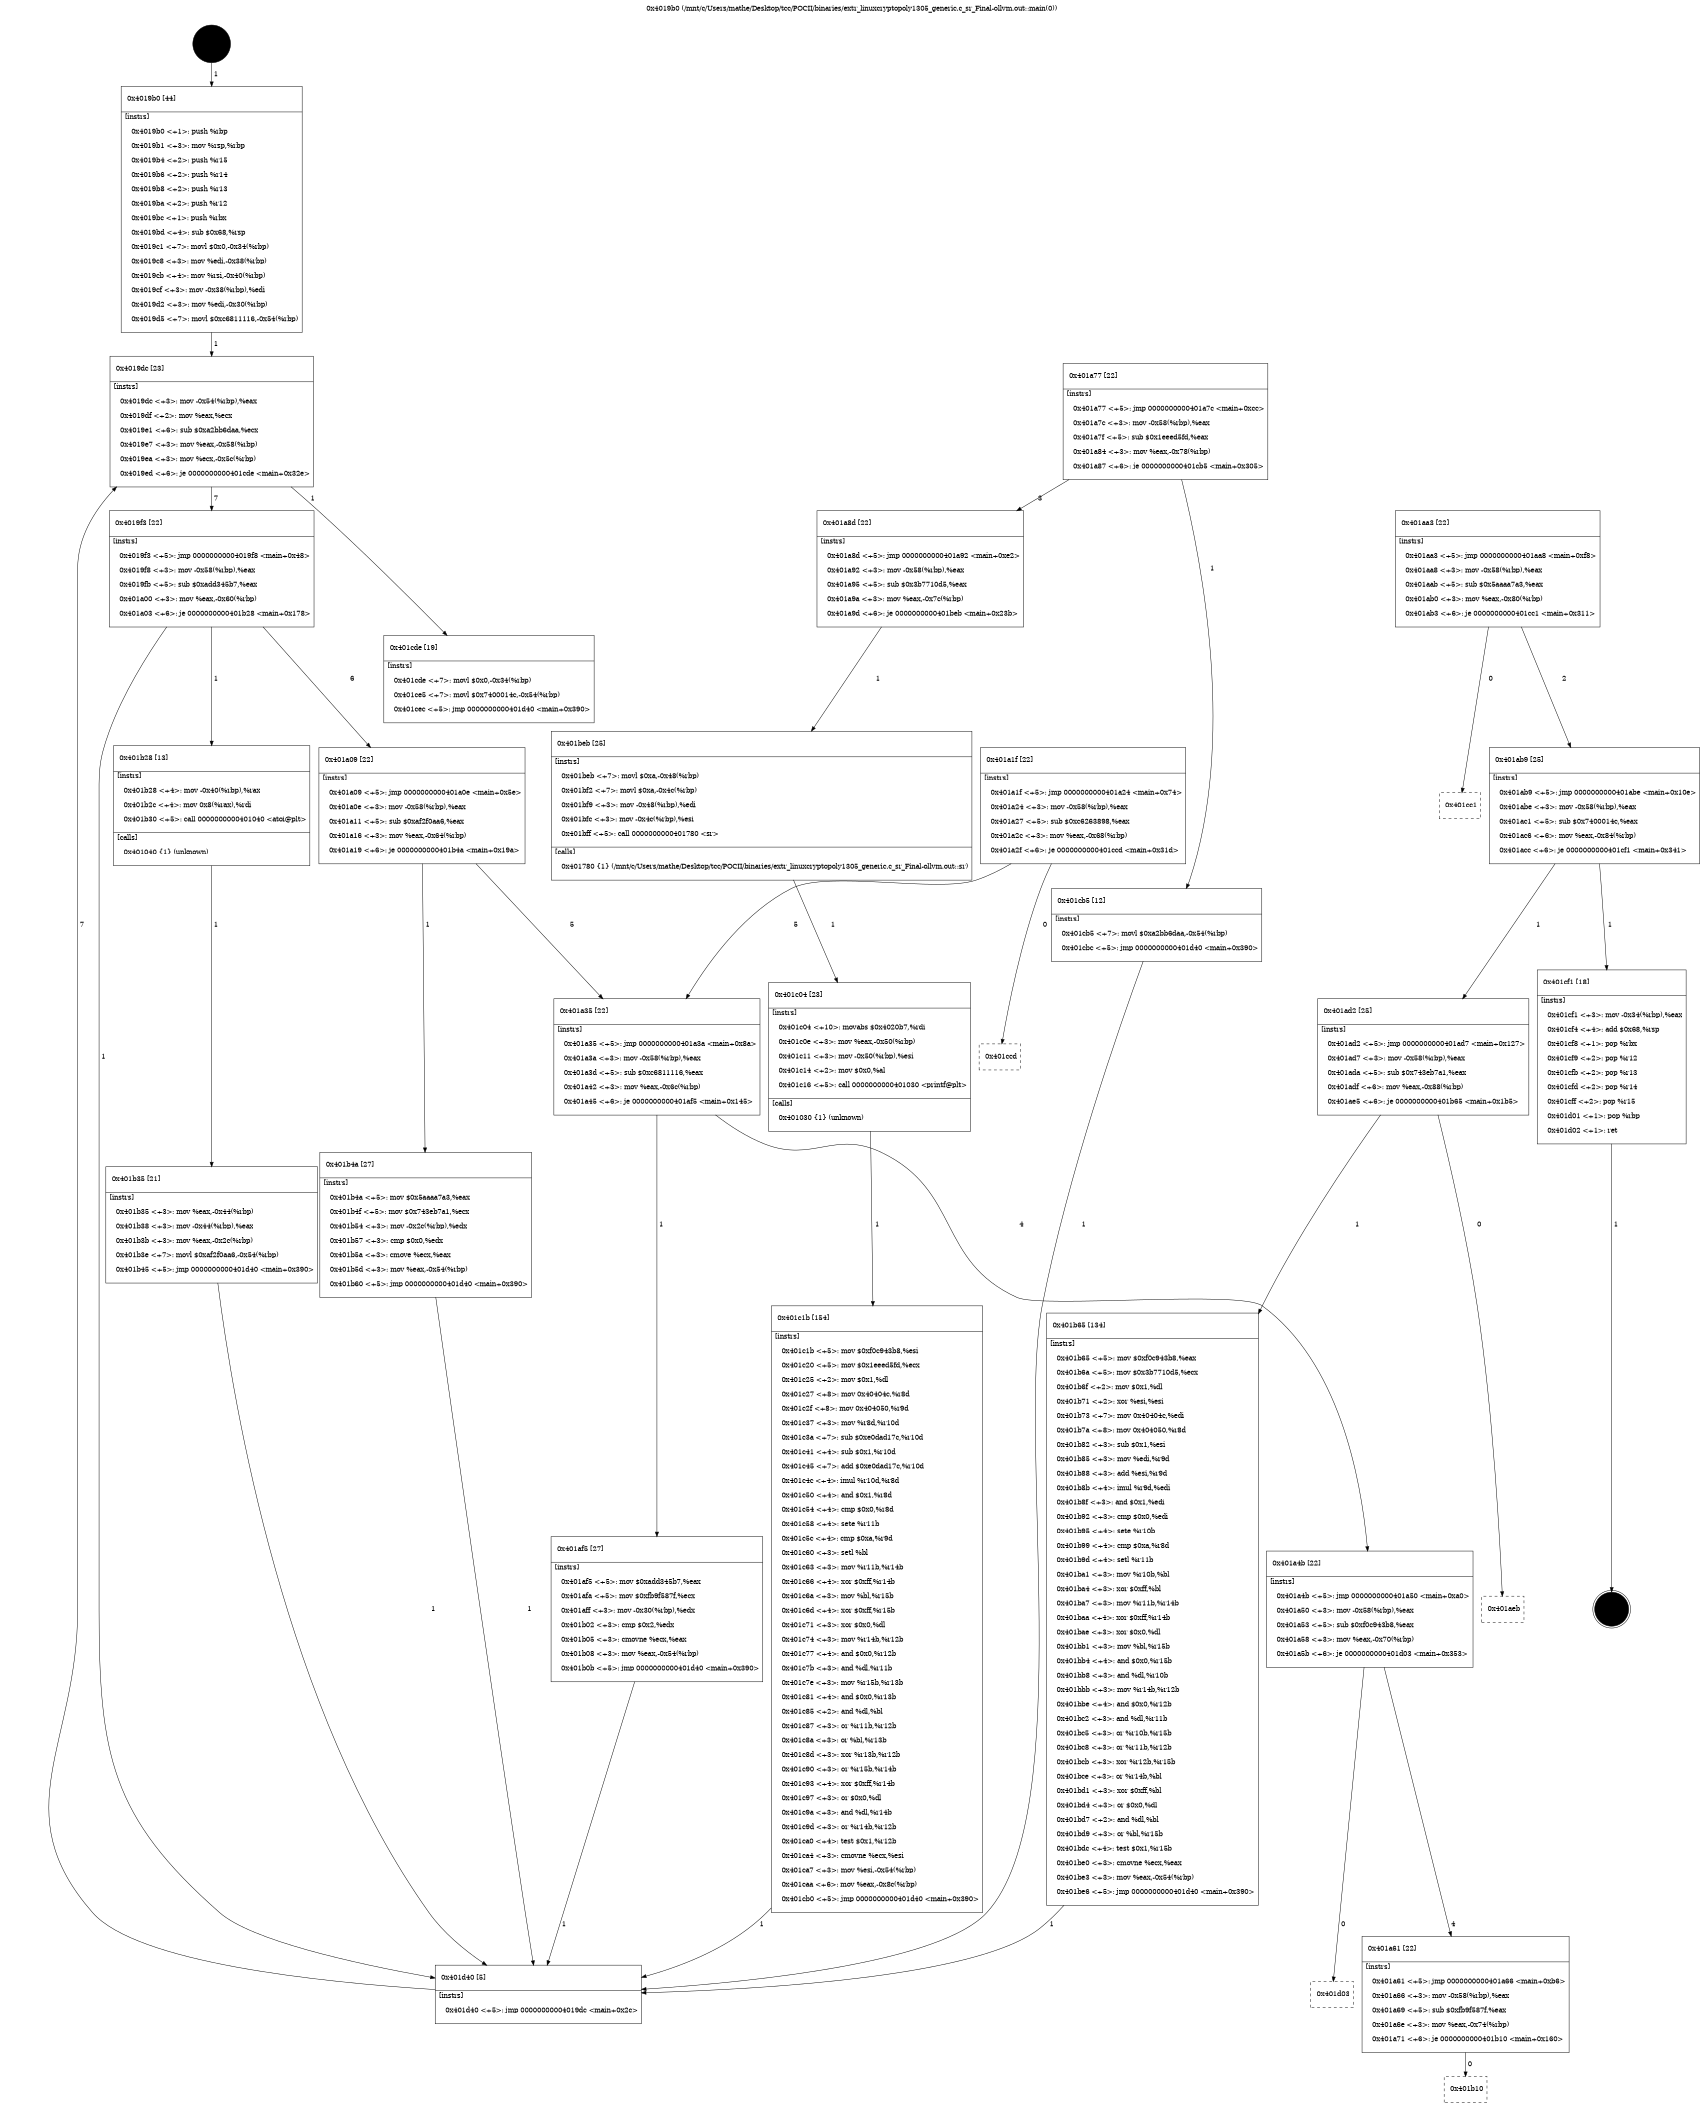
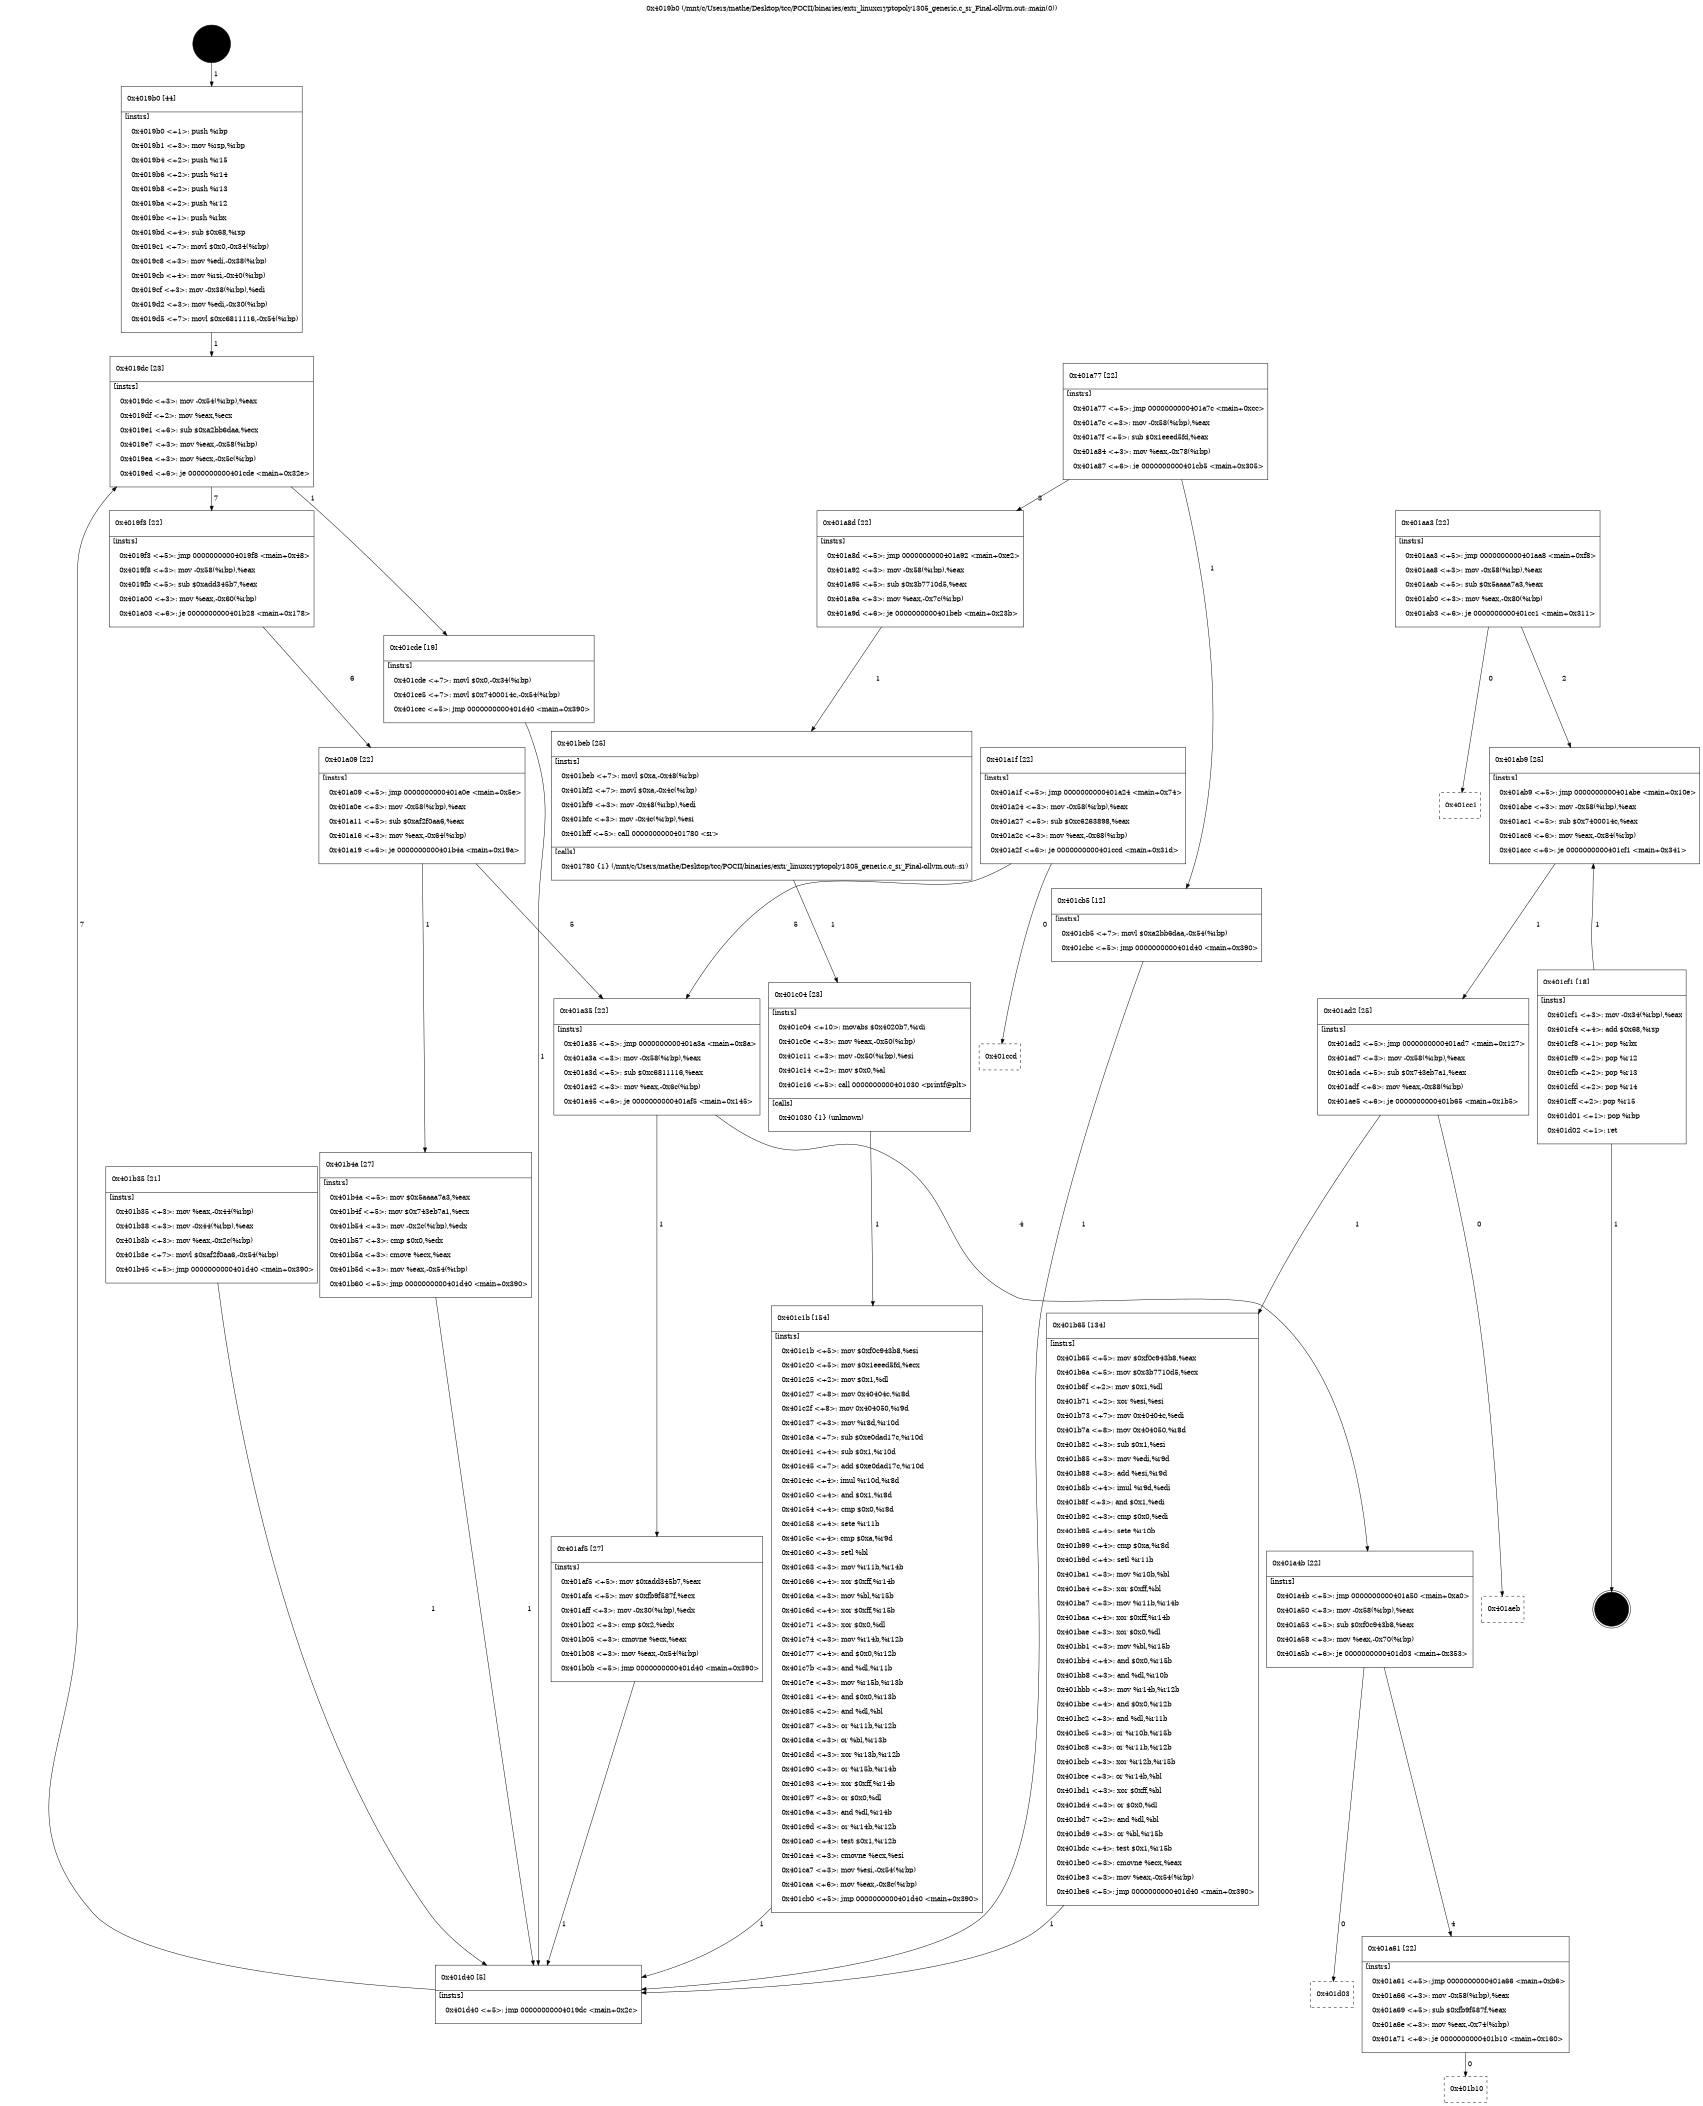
(212, 806) -> none
(1603, 915) -> (1592, 919)
(99, 1391) -> (538, 1340)
